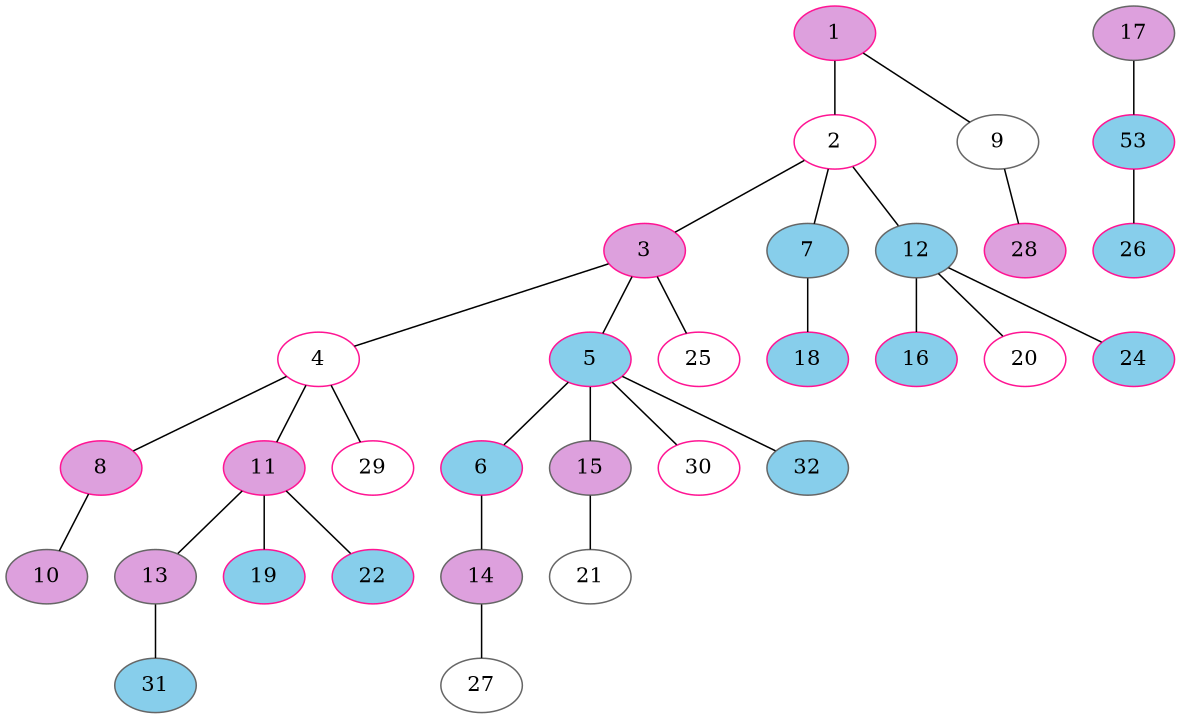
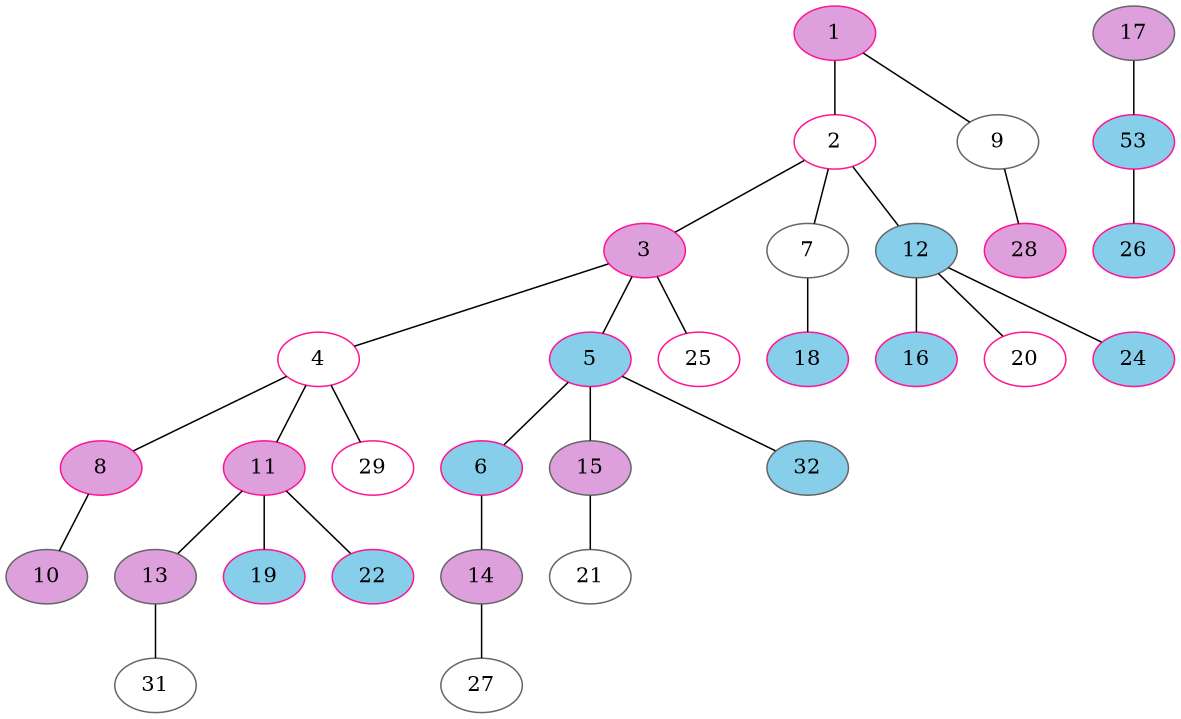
(808, 251) -> (808, 251)
(699, 468) -> none
(156, 685) -> (156, 685)
